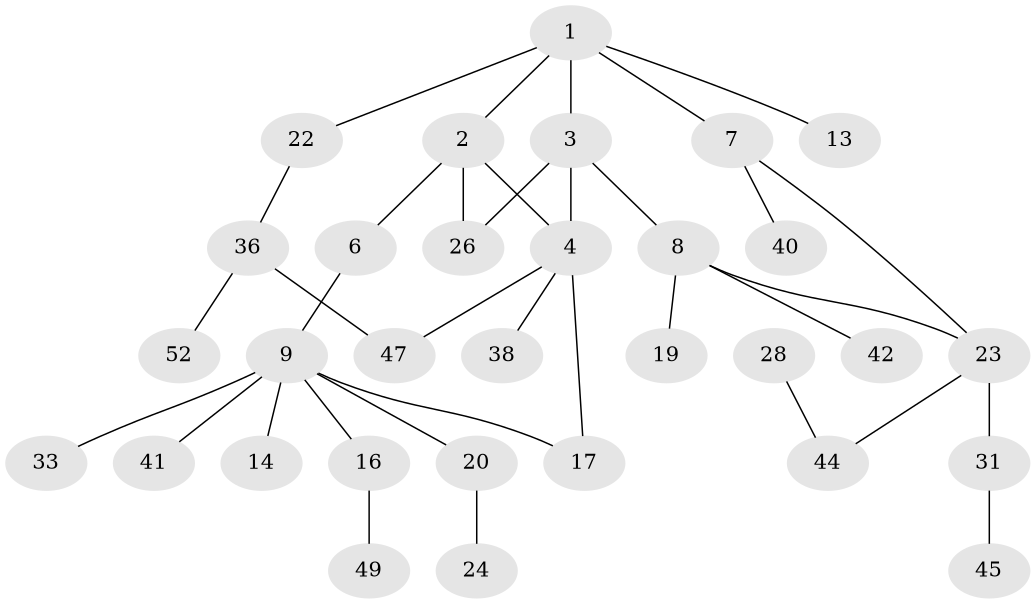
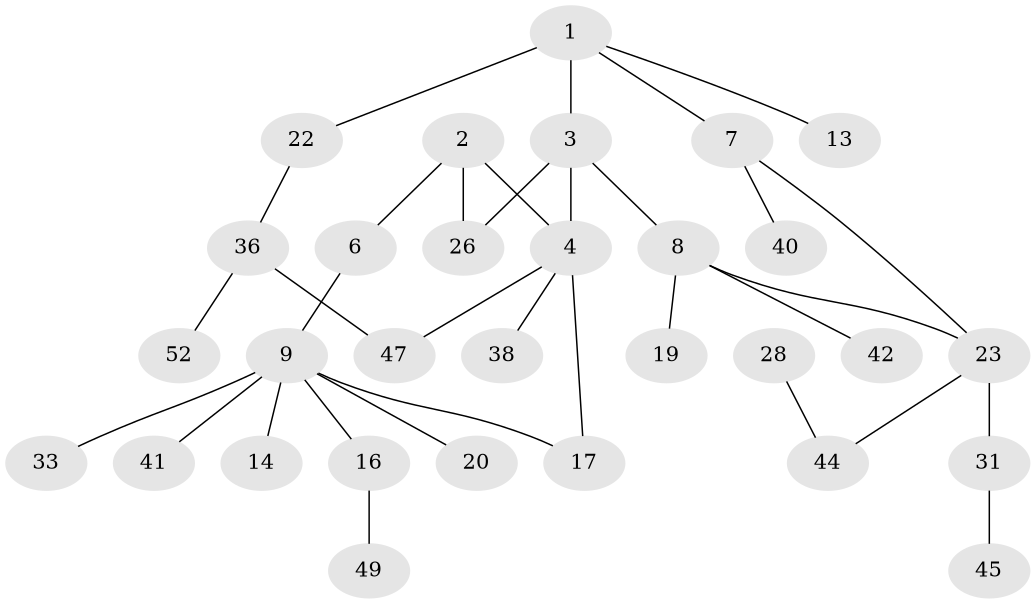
(517, 87) -> none
(477, 571) -> none
